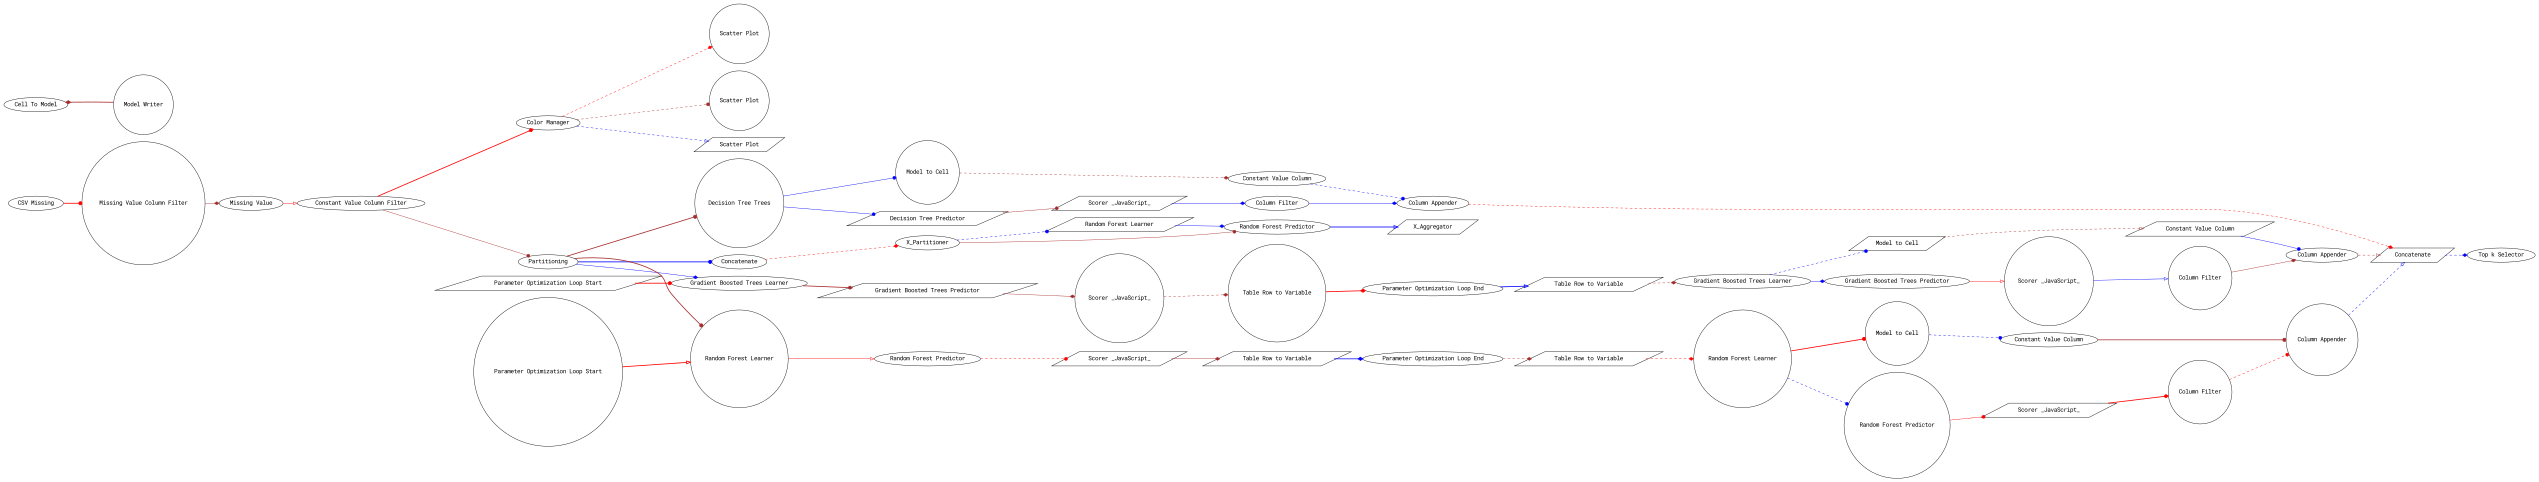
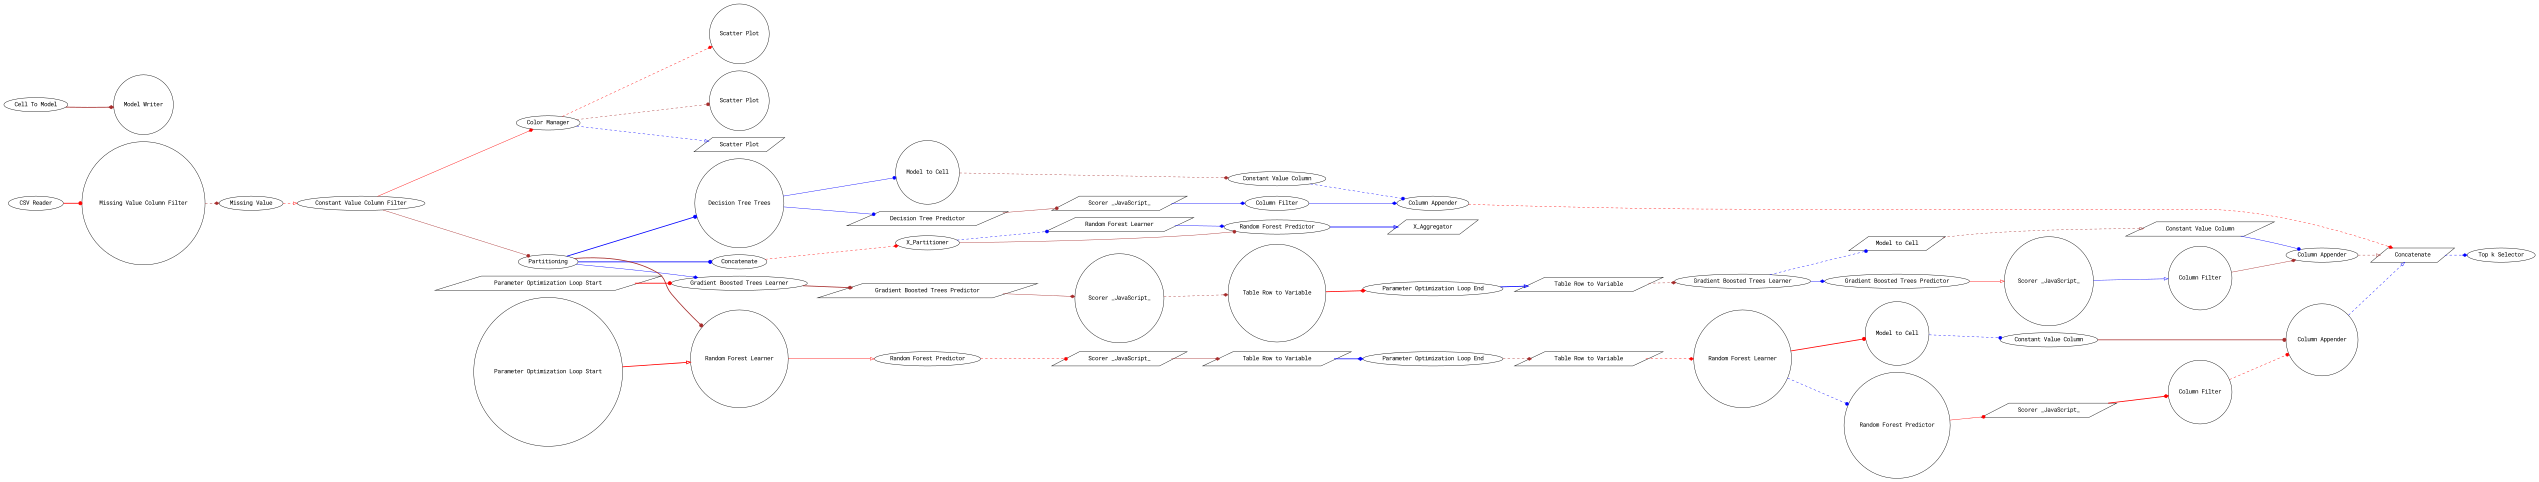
(92, 102) -> (87, 107)
(453, 164) -> (453, 164)
(36, 203) -> (36, 203)
(210, 203) -> (210, 203)
(288, 203) -> (288, 203)
(630, 237) -> (630, 237)
